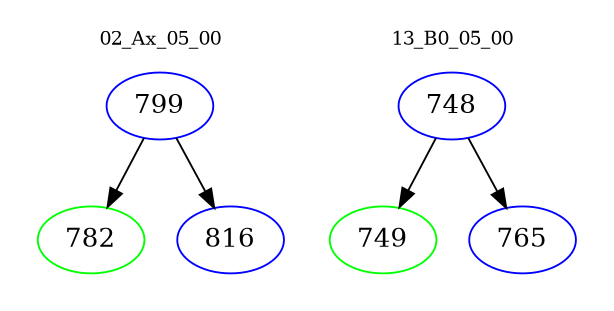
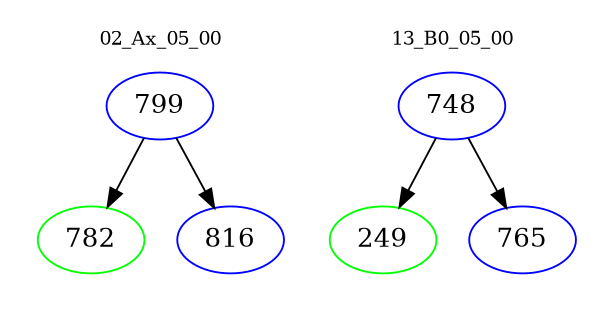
(383, 240) -> (383, 240)
